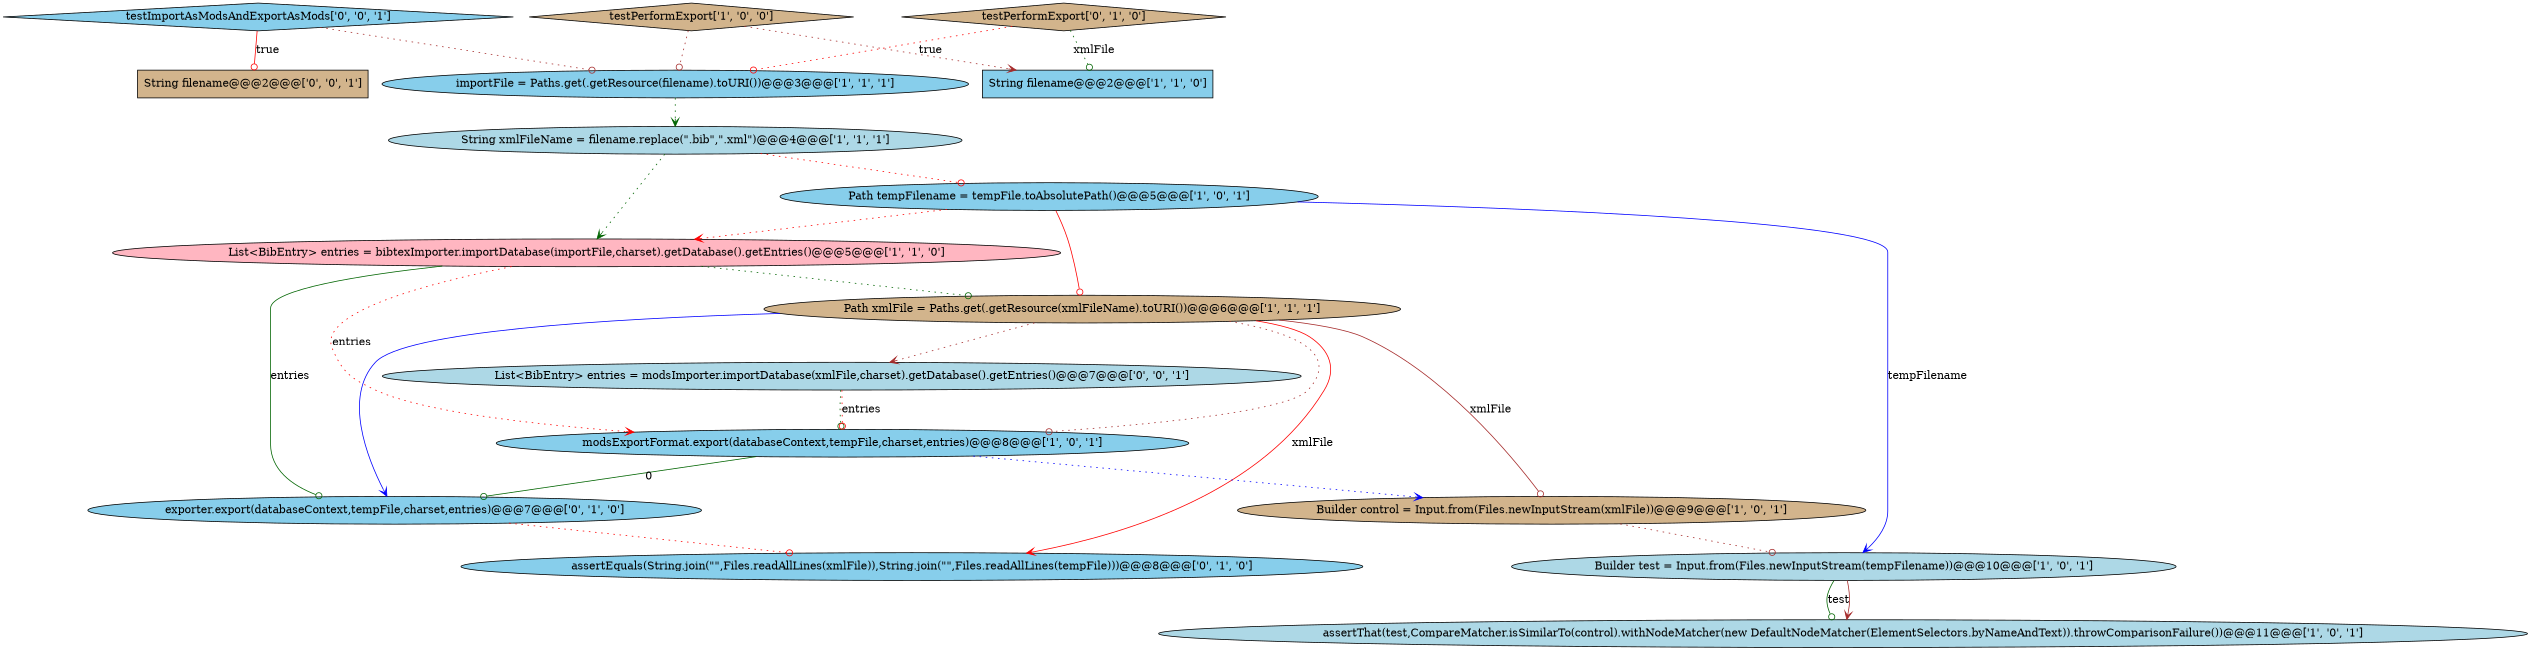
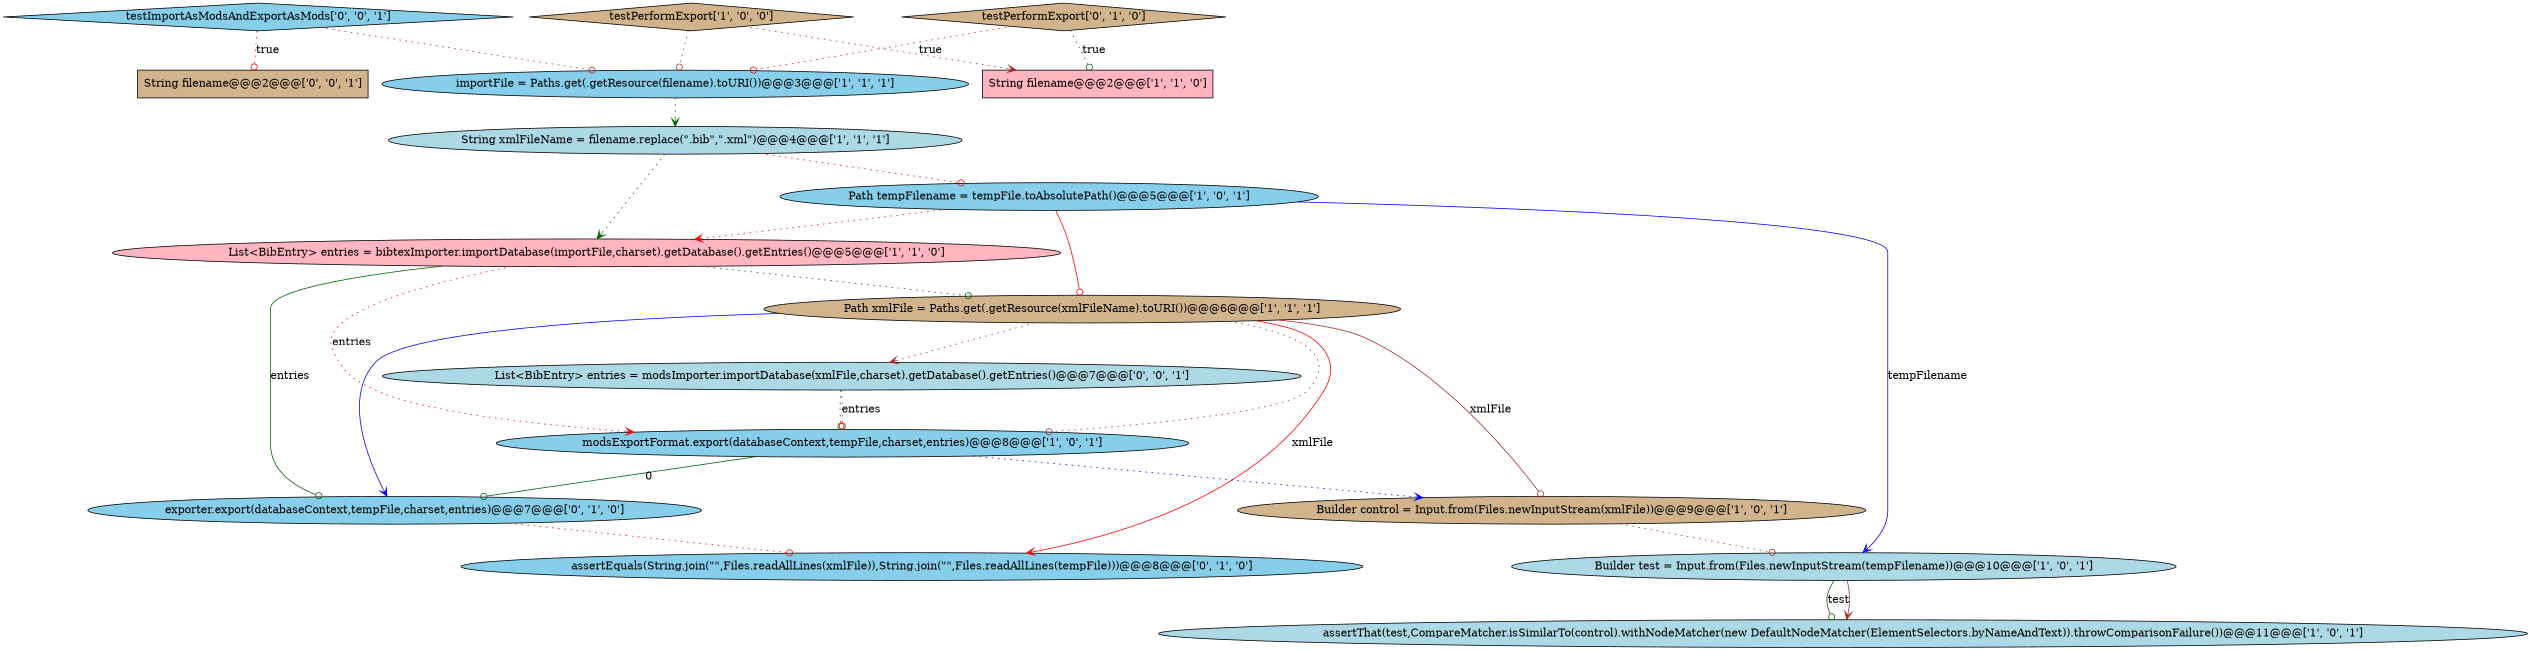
(256, 47) -> (256, 47)
(1094, 50) -> (1094, 50)
(1098, 84) -> (1098, 84)
